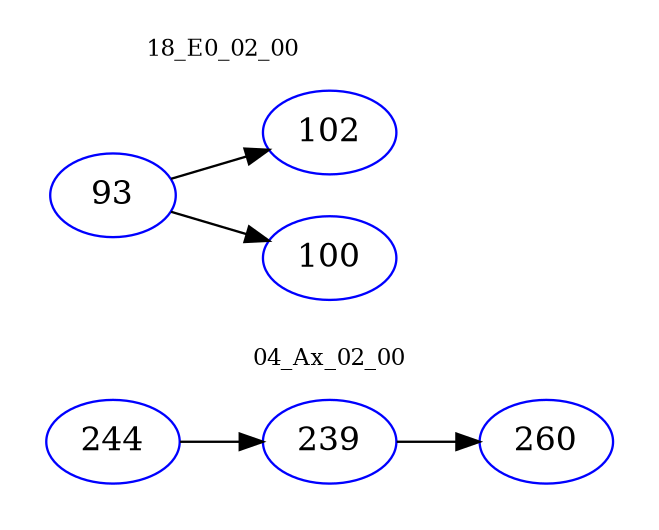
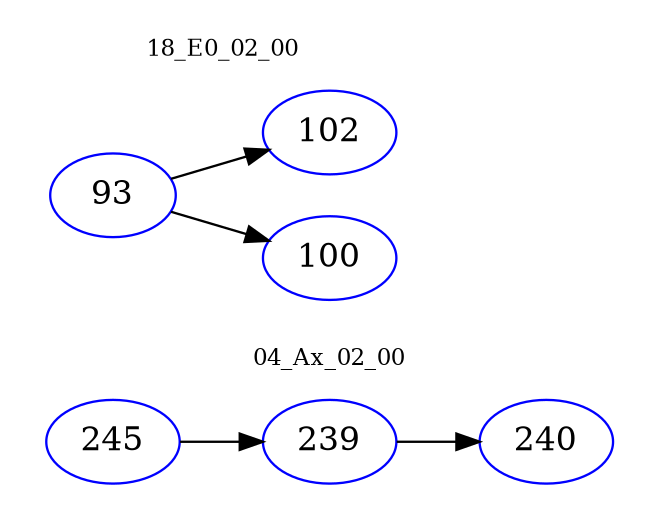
(113, 442) -> (113, 442)
(546, 442) -> (546, 442)
